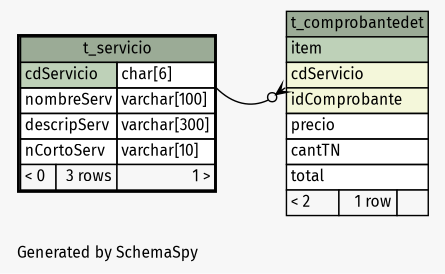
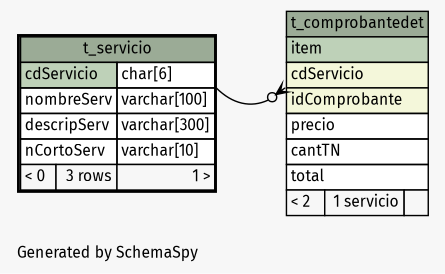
(374, 202) -> (367, 202)
